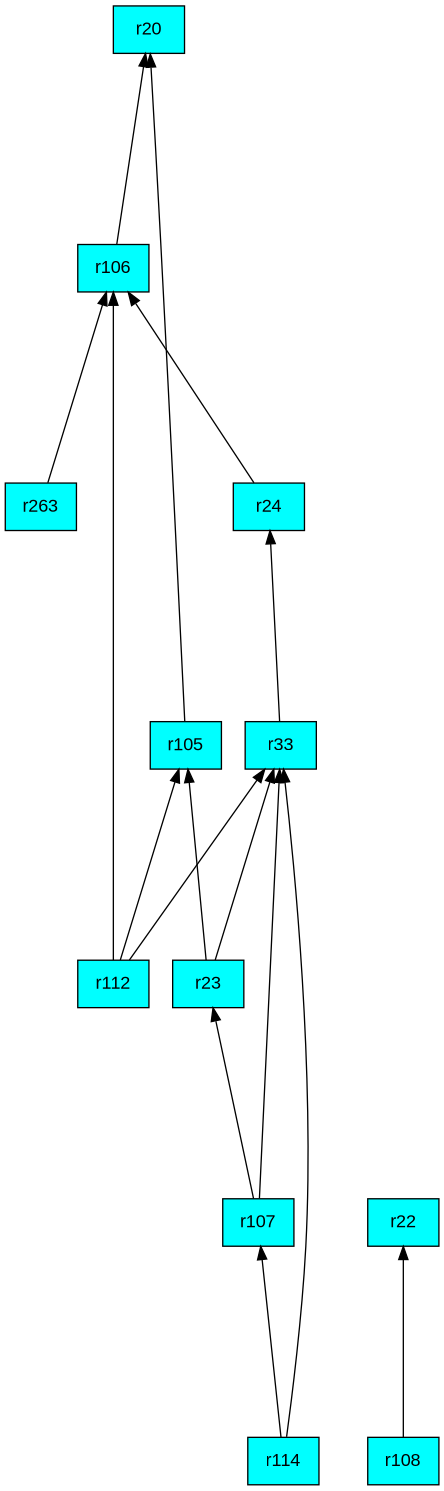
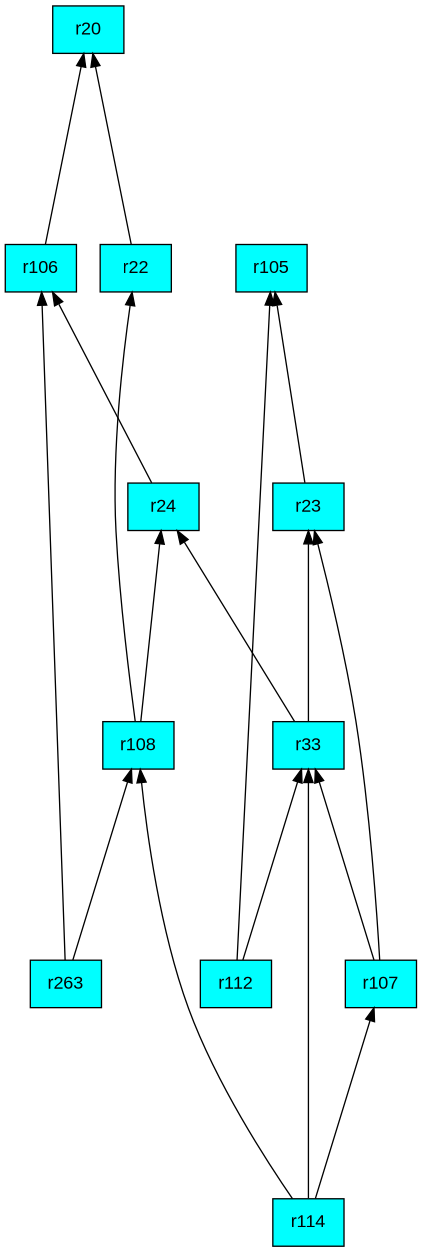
(169, 395) -> (113, 156)
(113, 633) -> none
none -> (150, 633)
none -> (100, 871)
(243, 871) -> (308, 633)
none -> (186, 1002)
